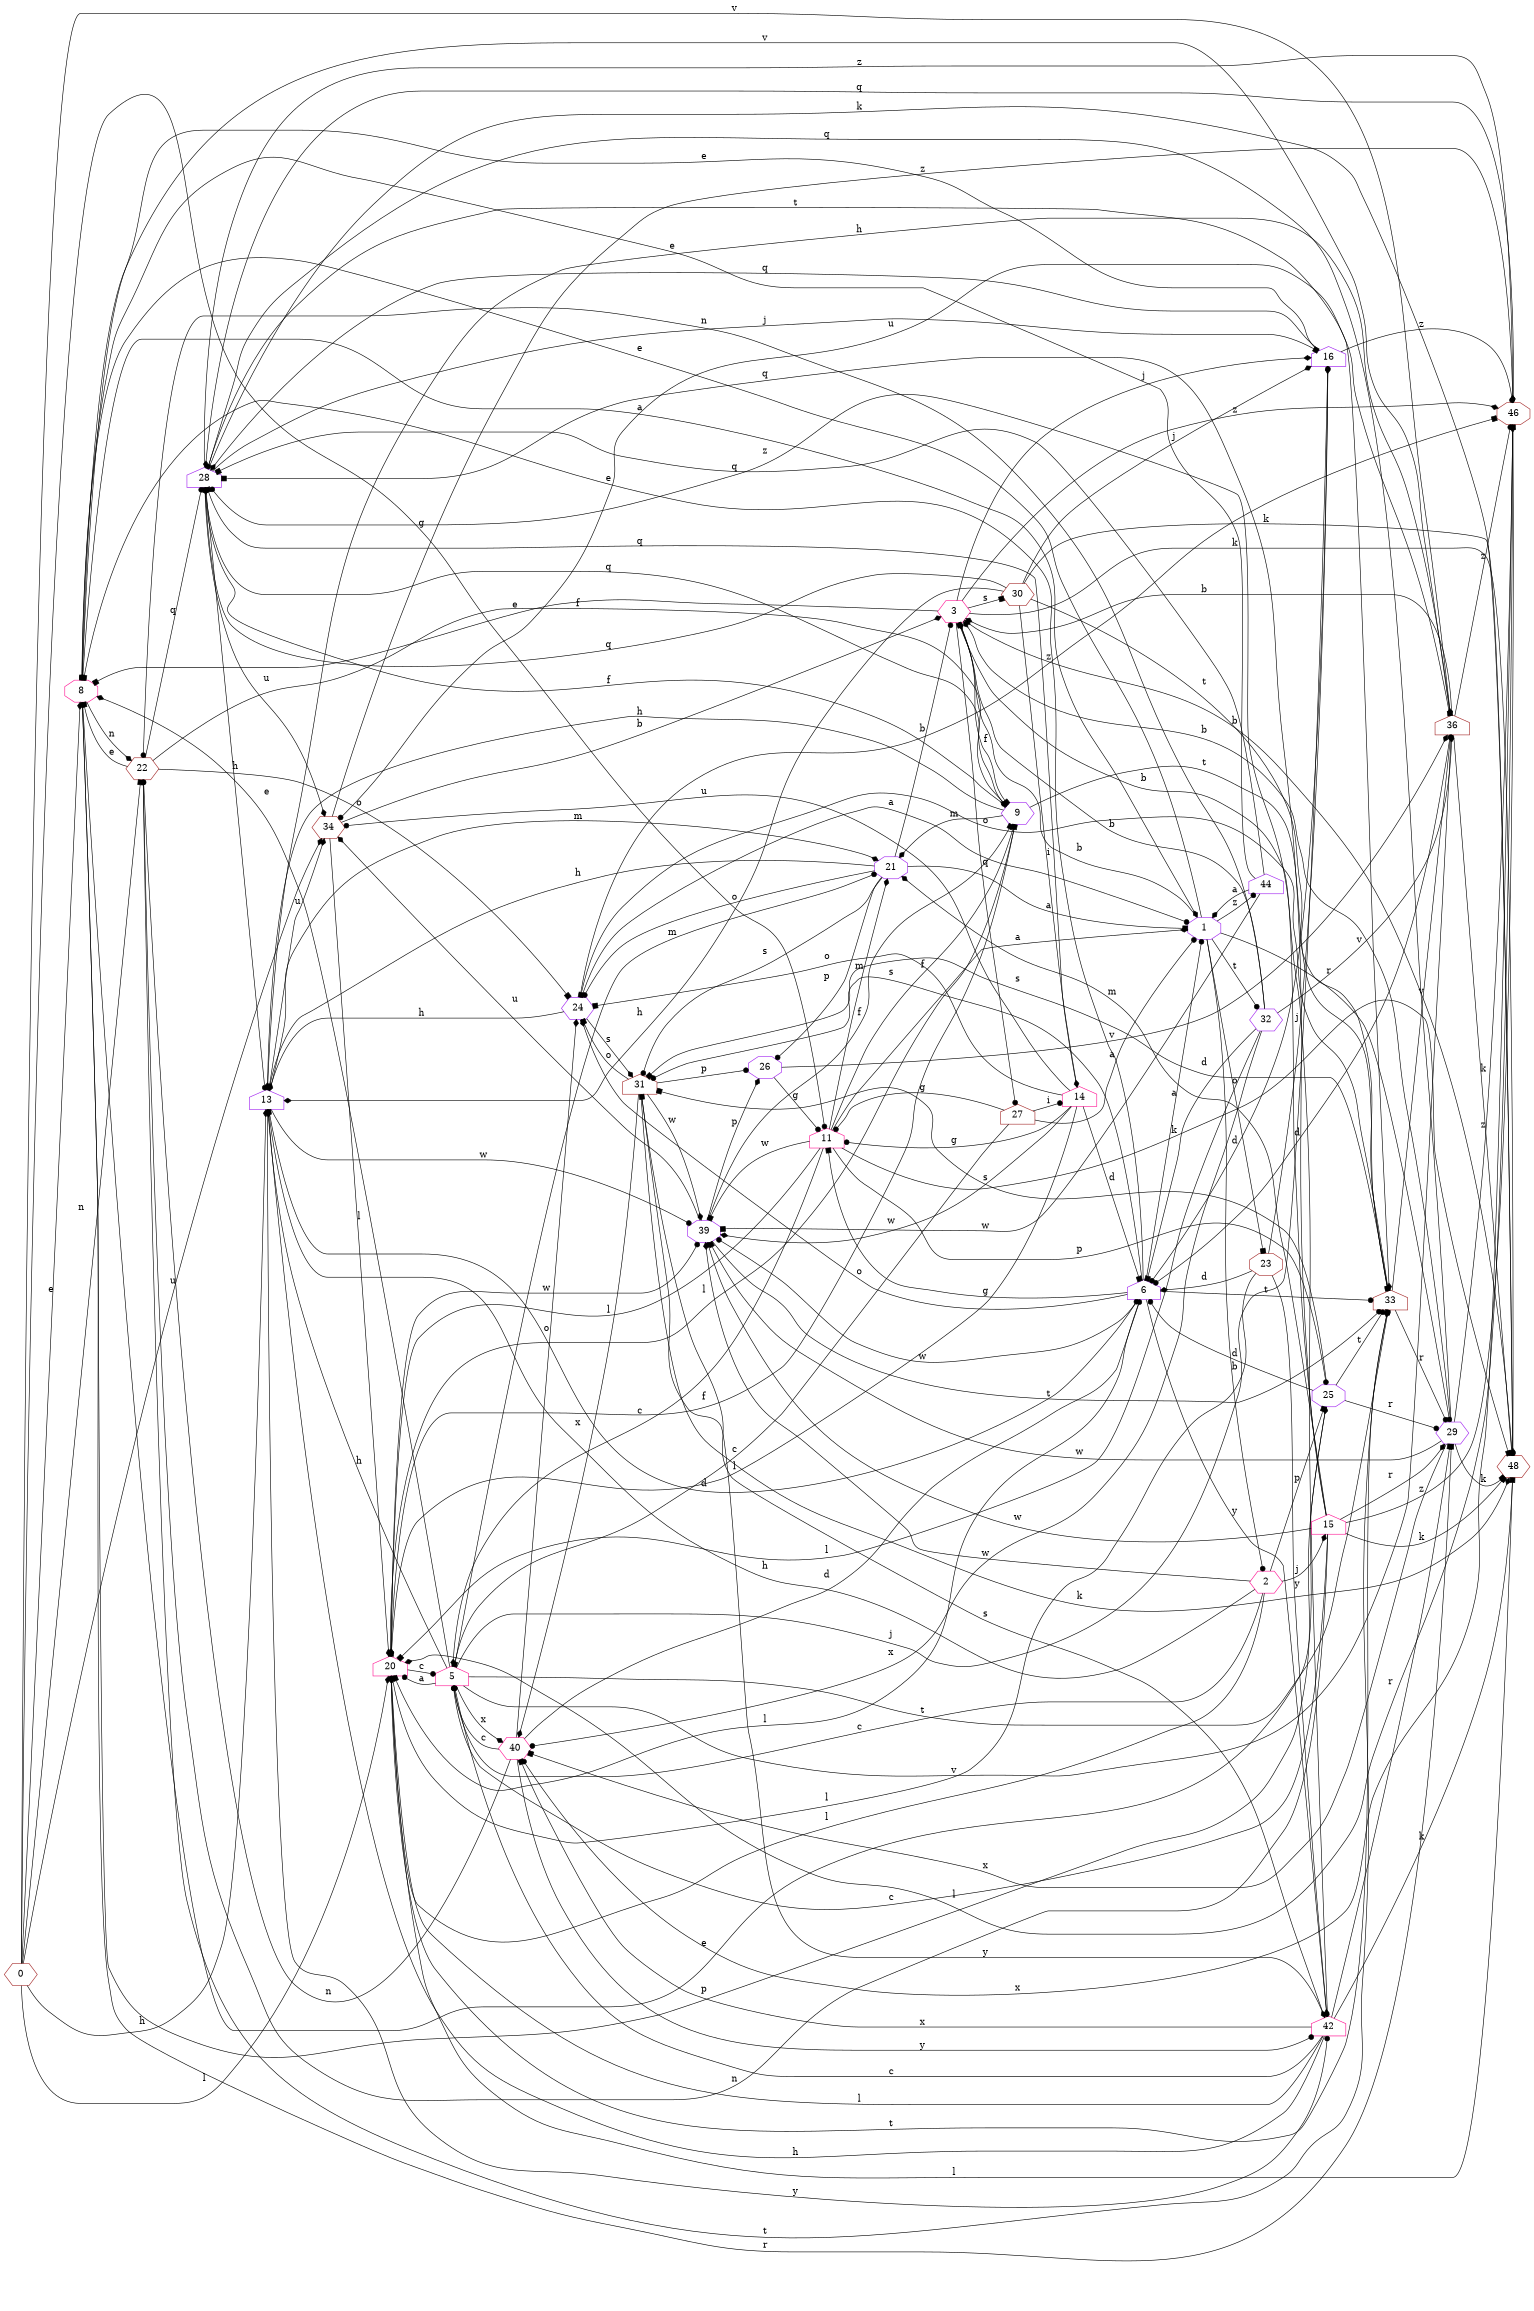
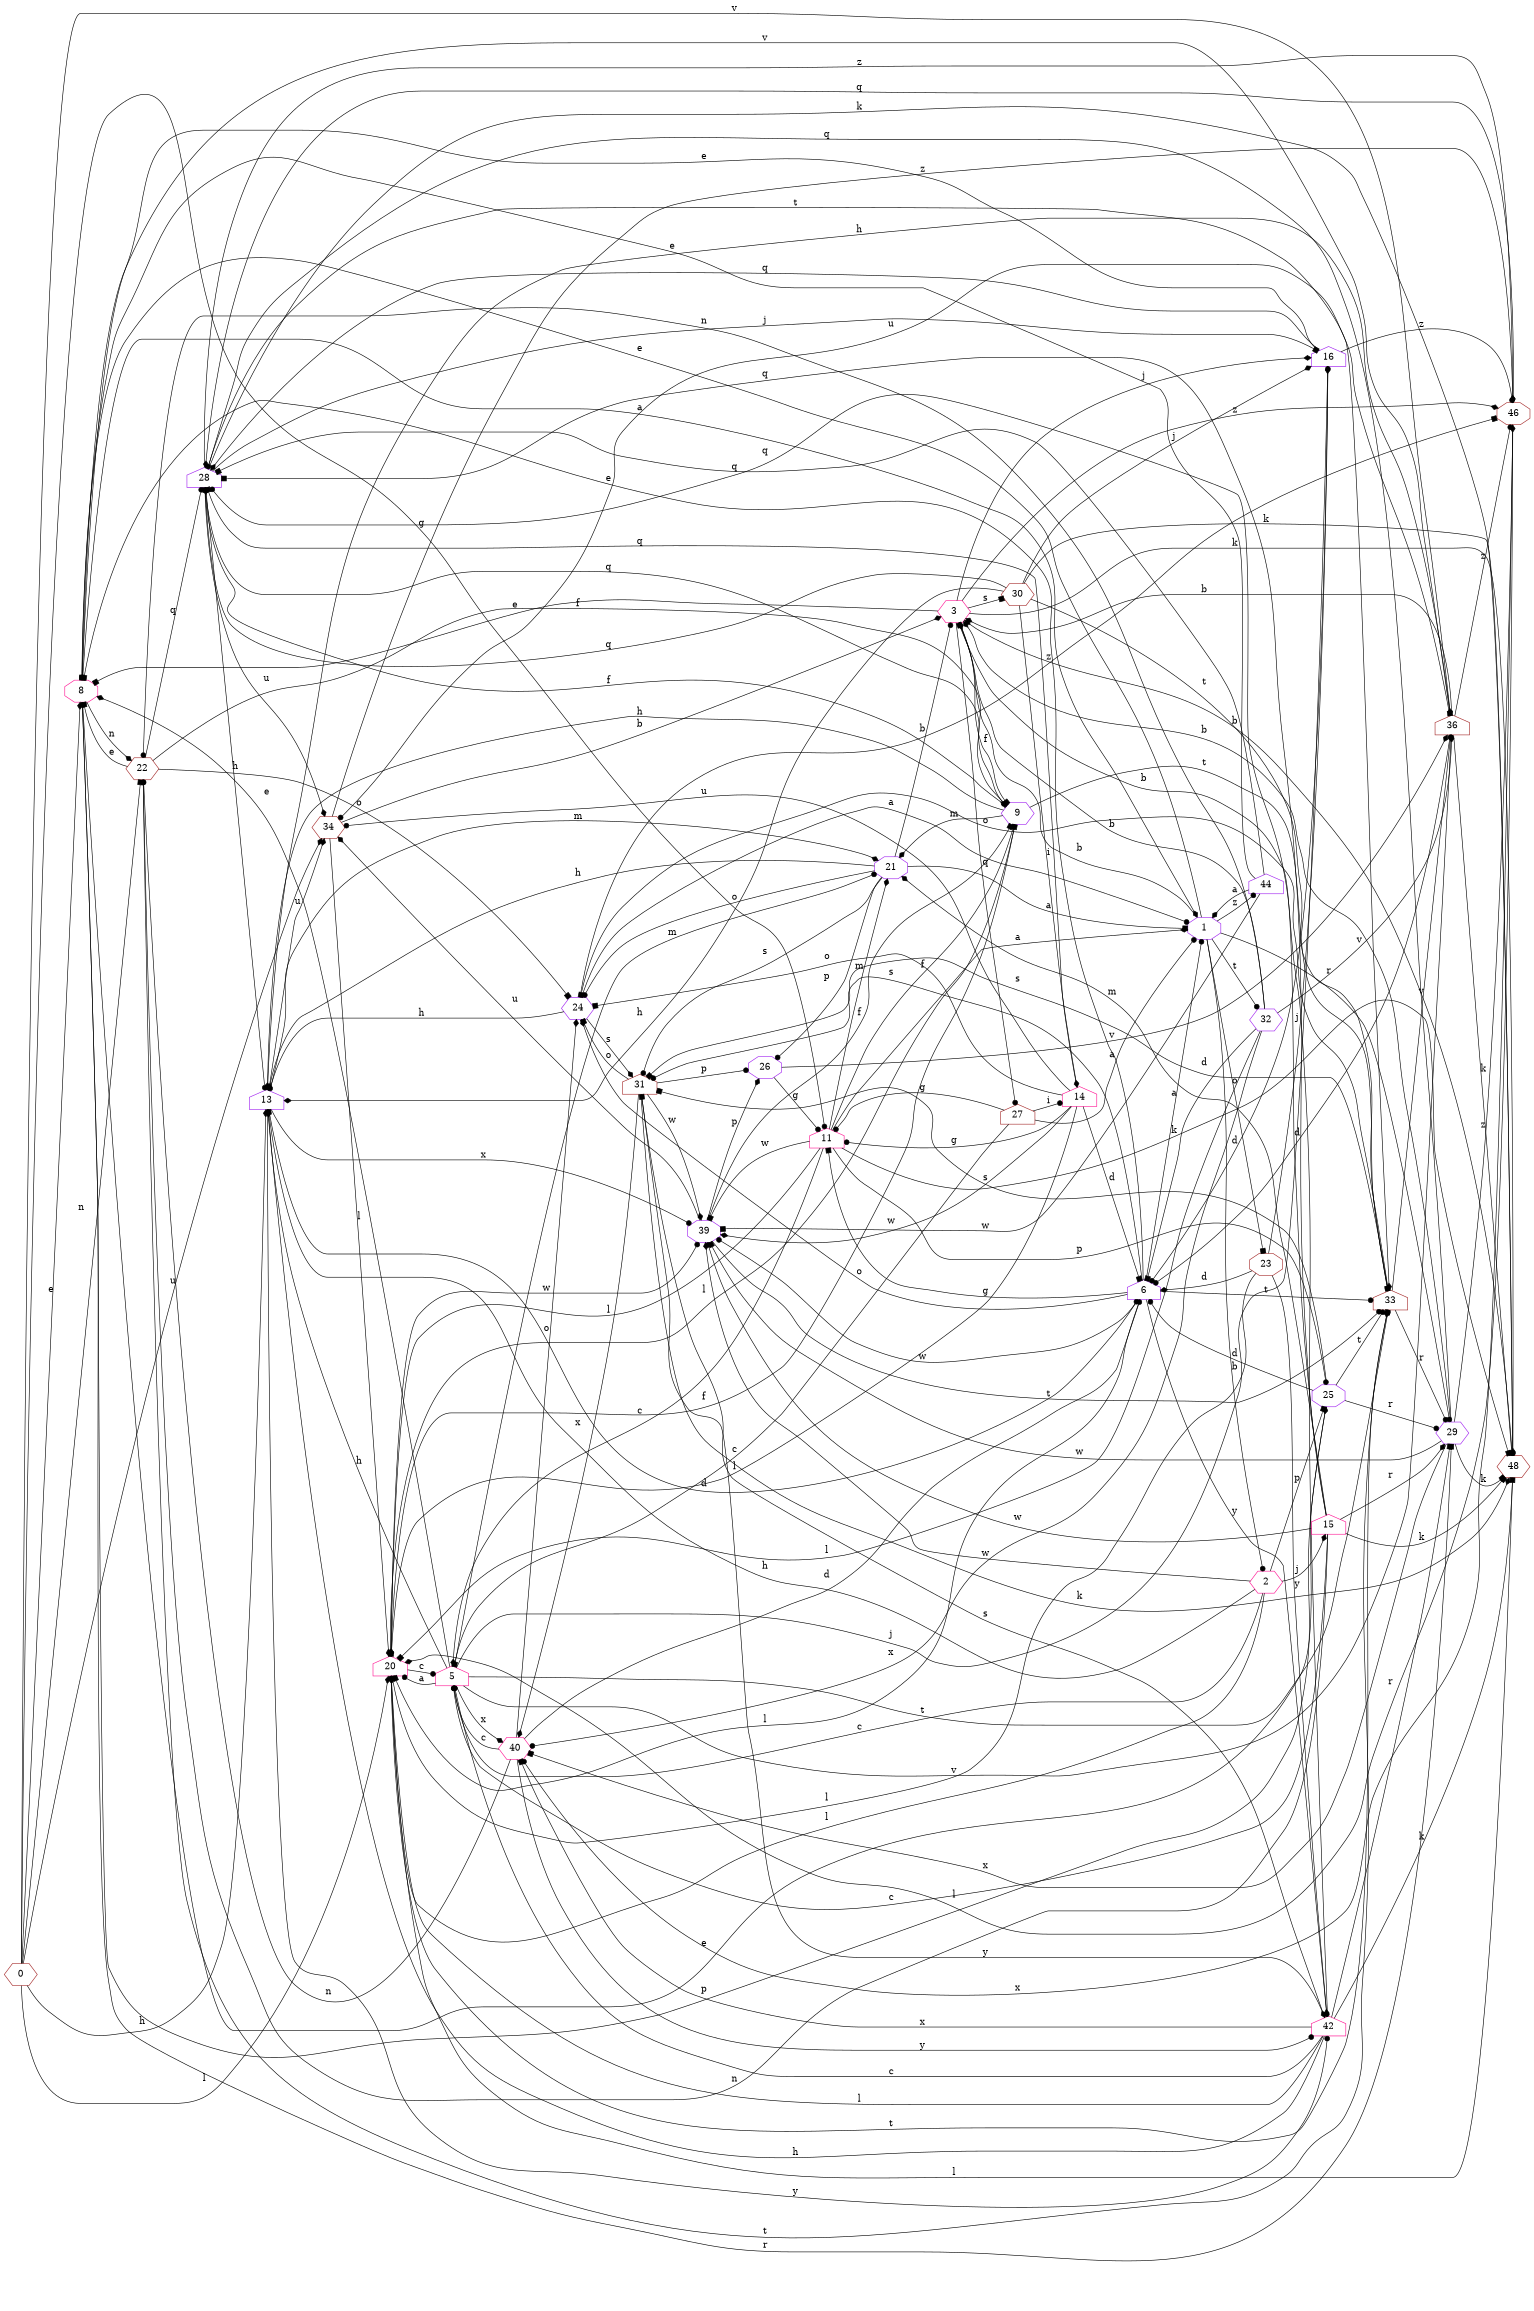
(765, 451) -> (765, 451)
(1507, 1016) -> none
(399, 1018) -> (399, 1018)
(484, 1155) -> (484, 1155)
